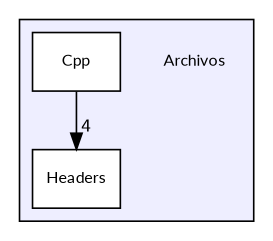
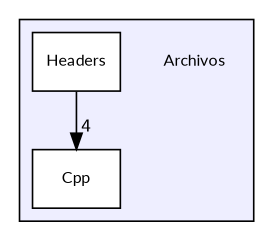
(76, 112) -> (76, 112)
